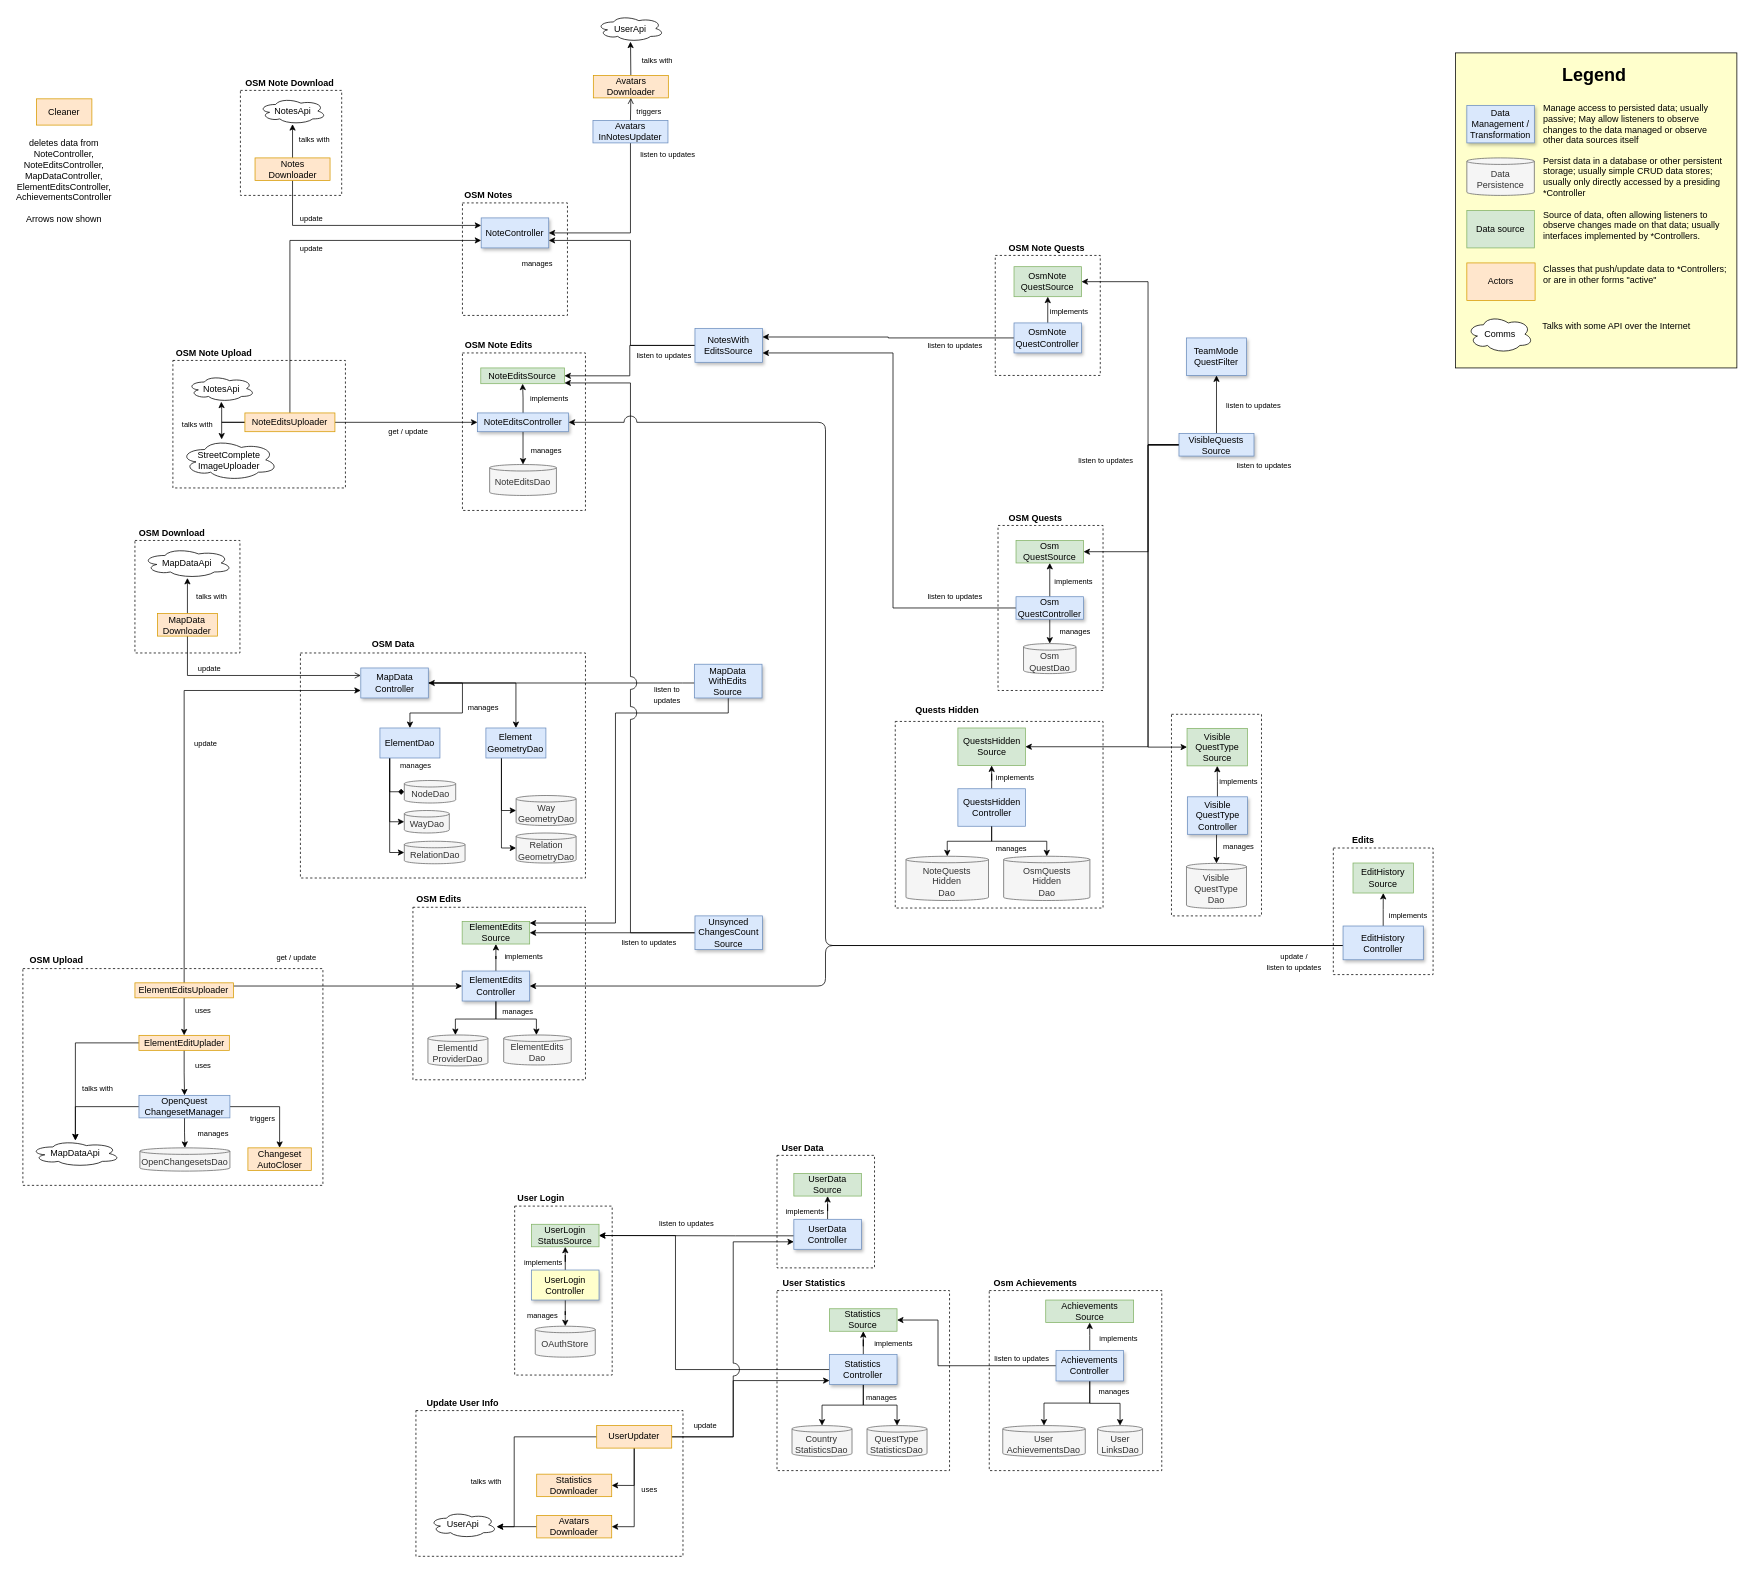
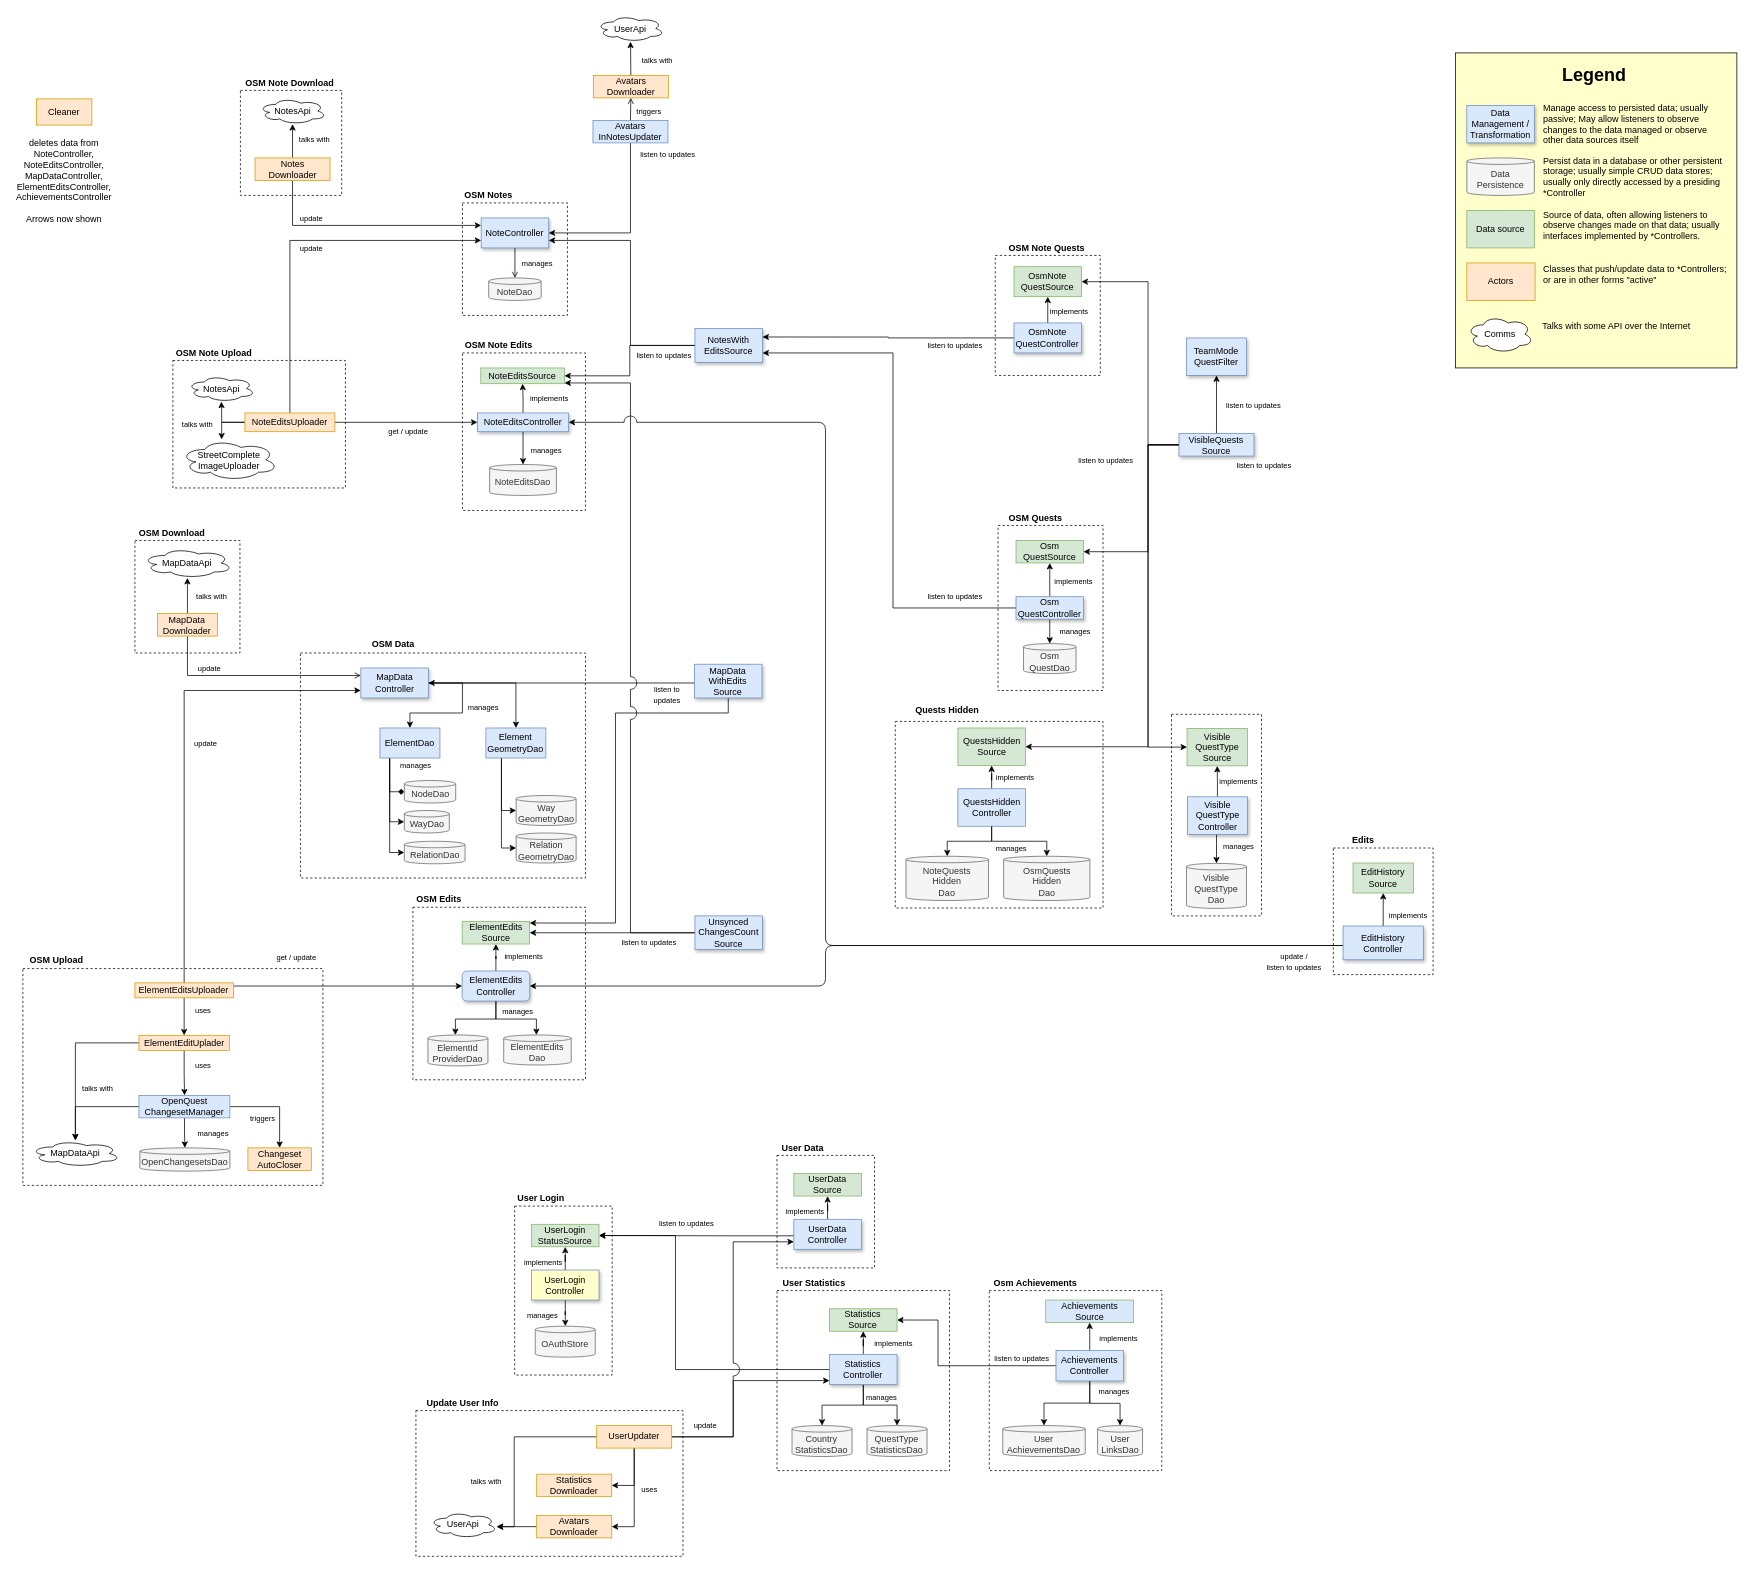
none -> (515, 262)
none -> (515, 289)
(496, 986) -> (496, 986)
(1090, 1311) -> (1090, 1311)
